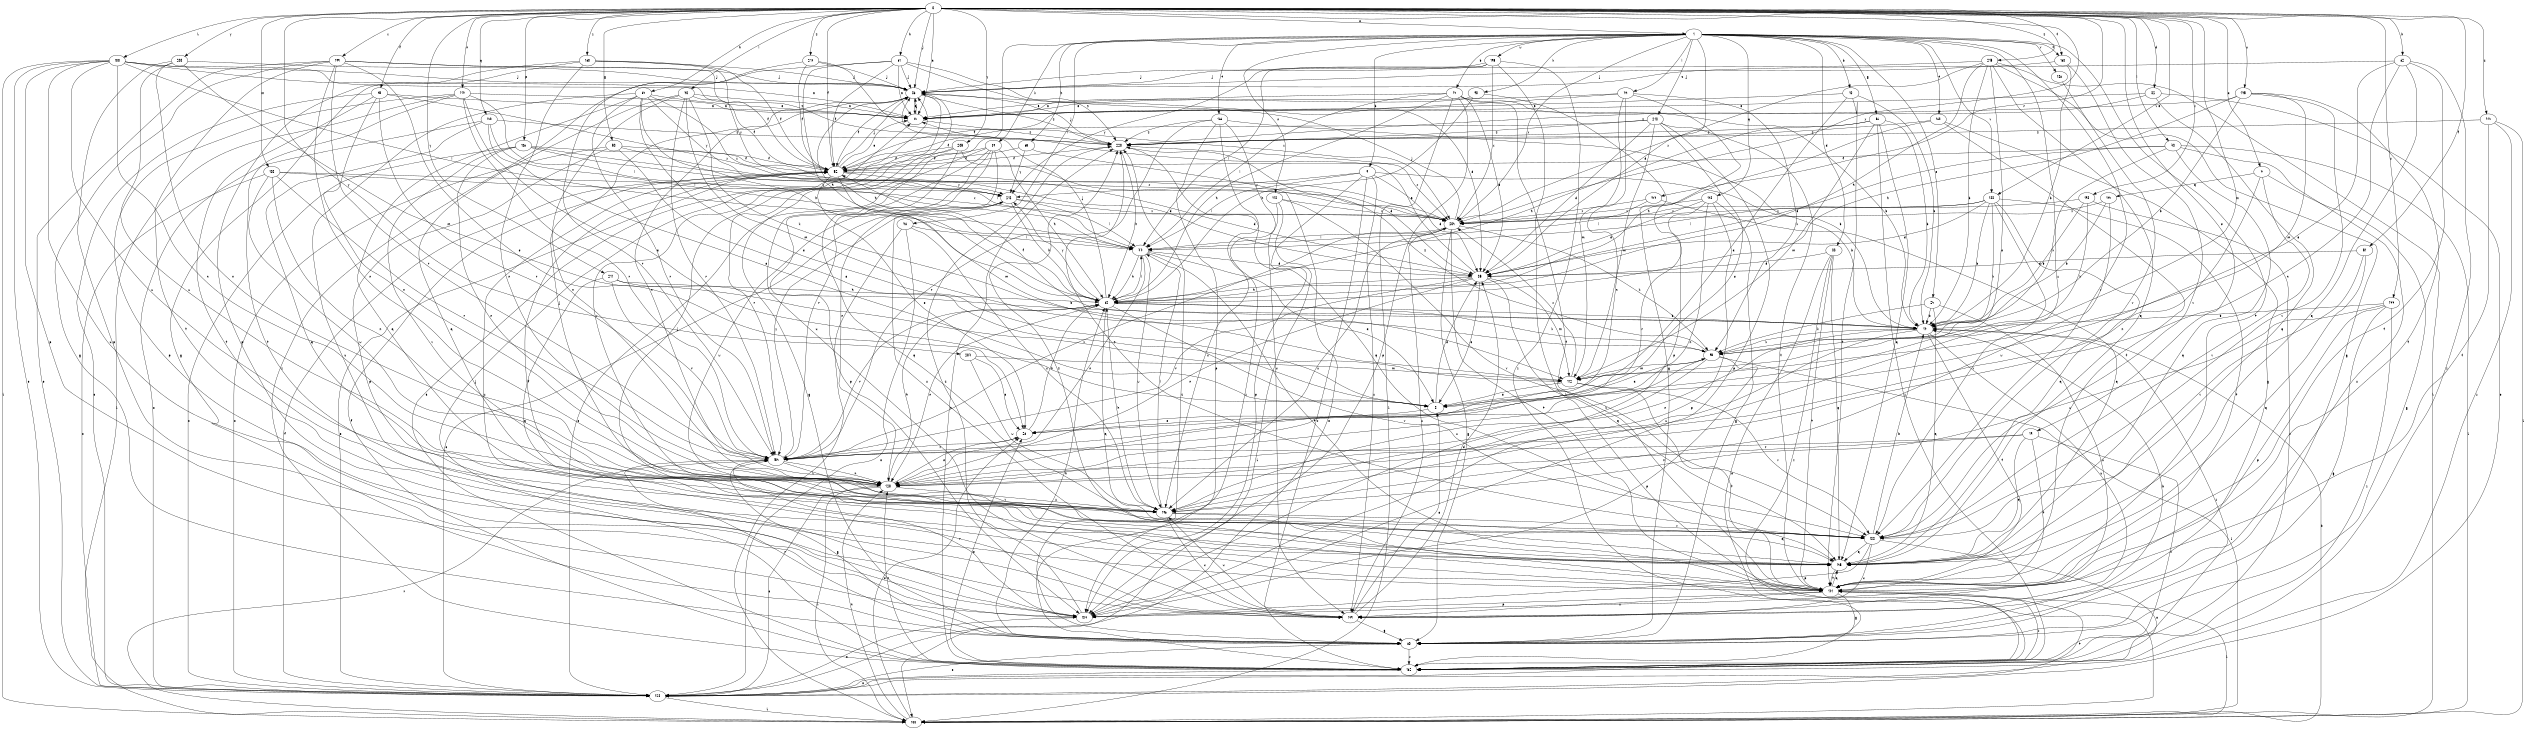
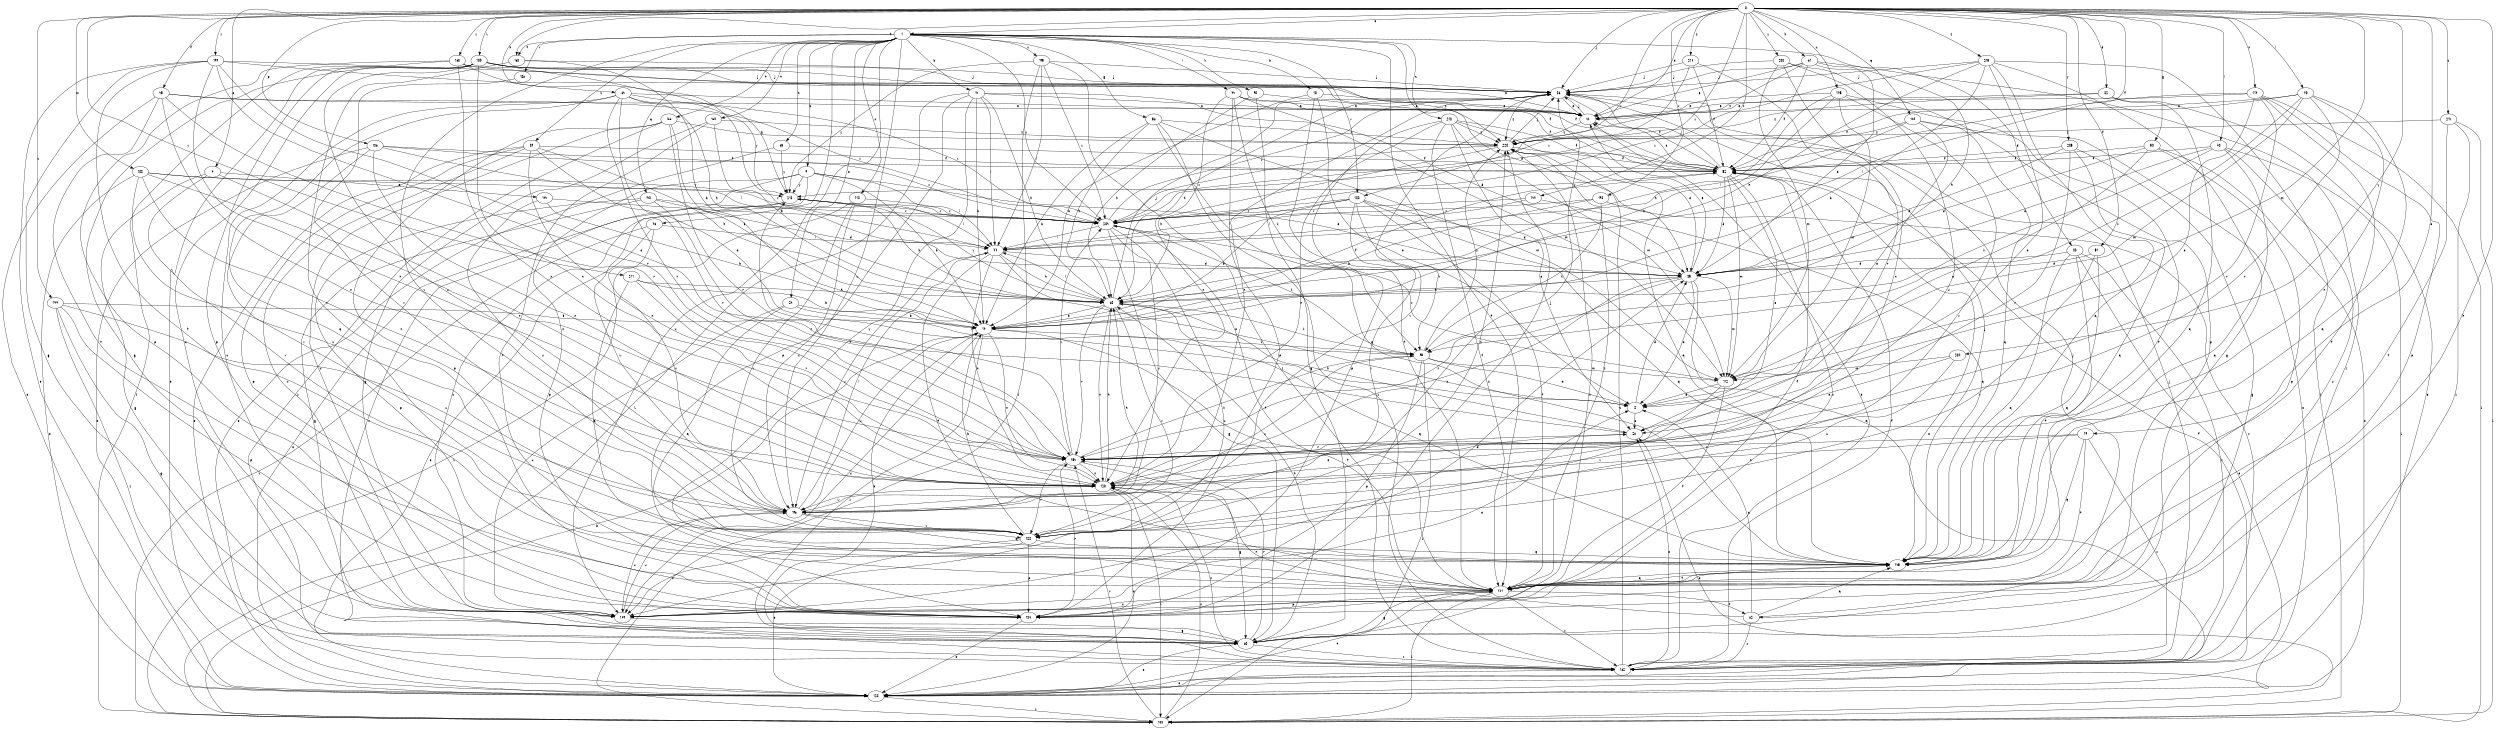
(1375, 430) -> (1300, 312)
(2272, 451) -> (1650, 595)
